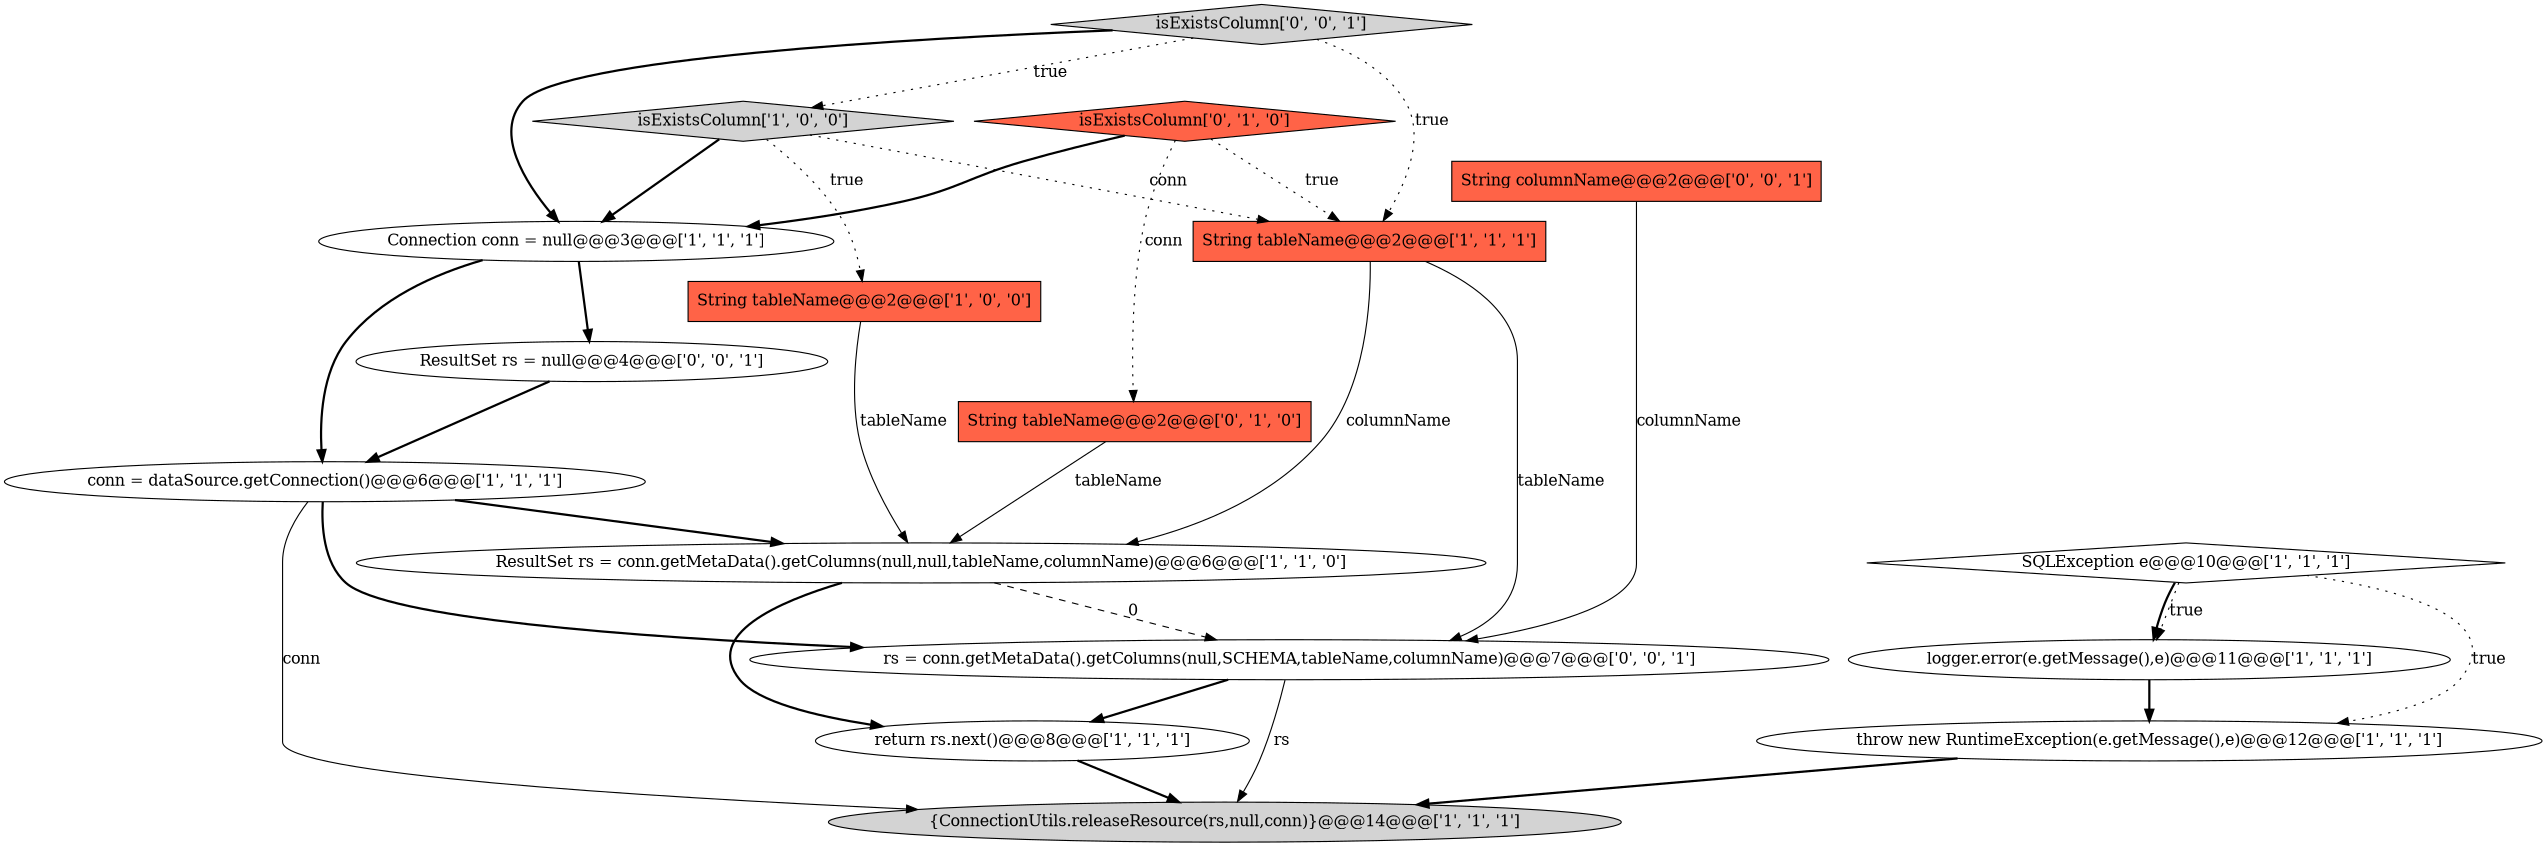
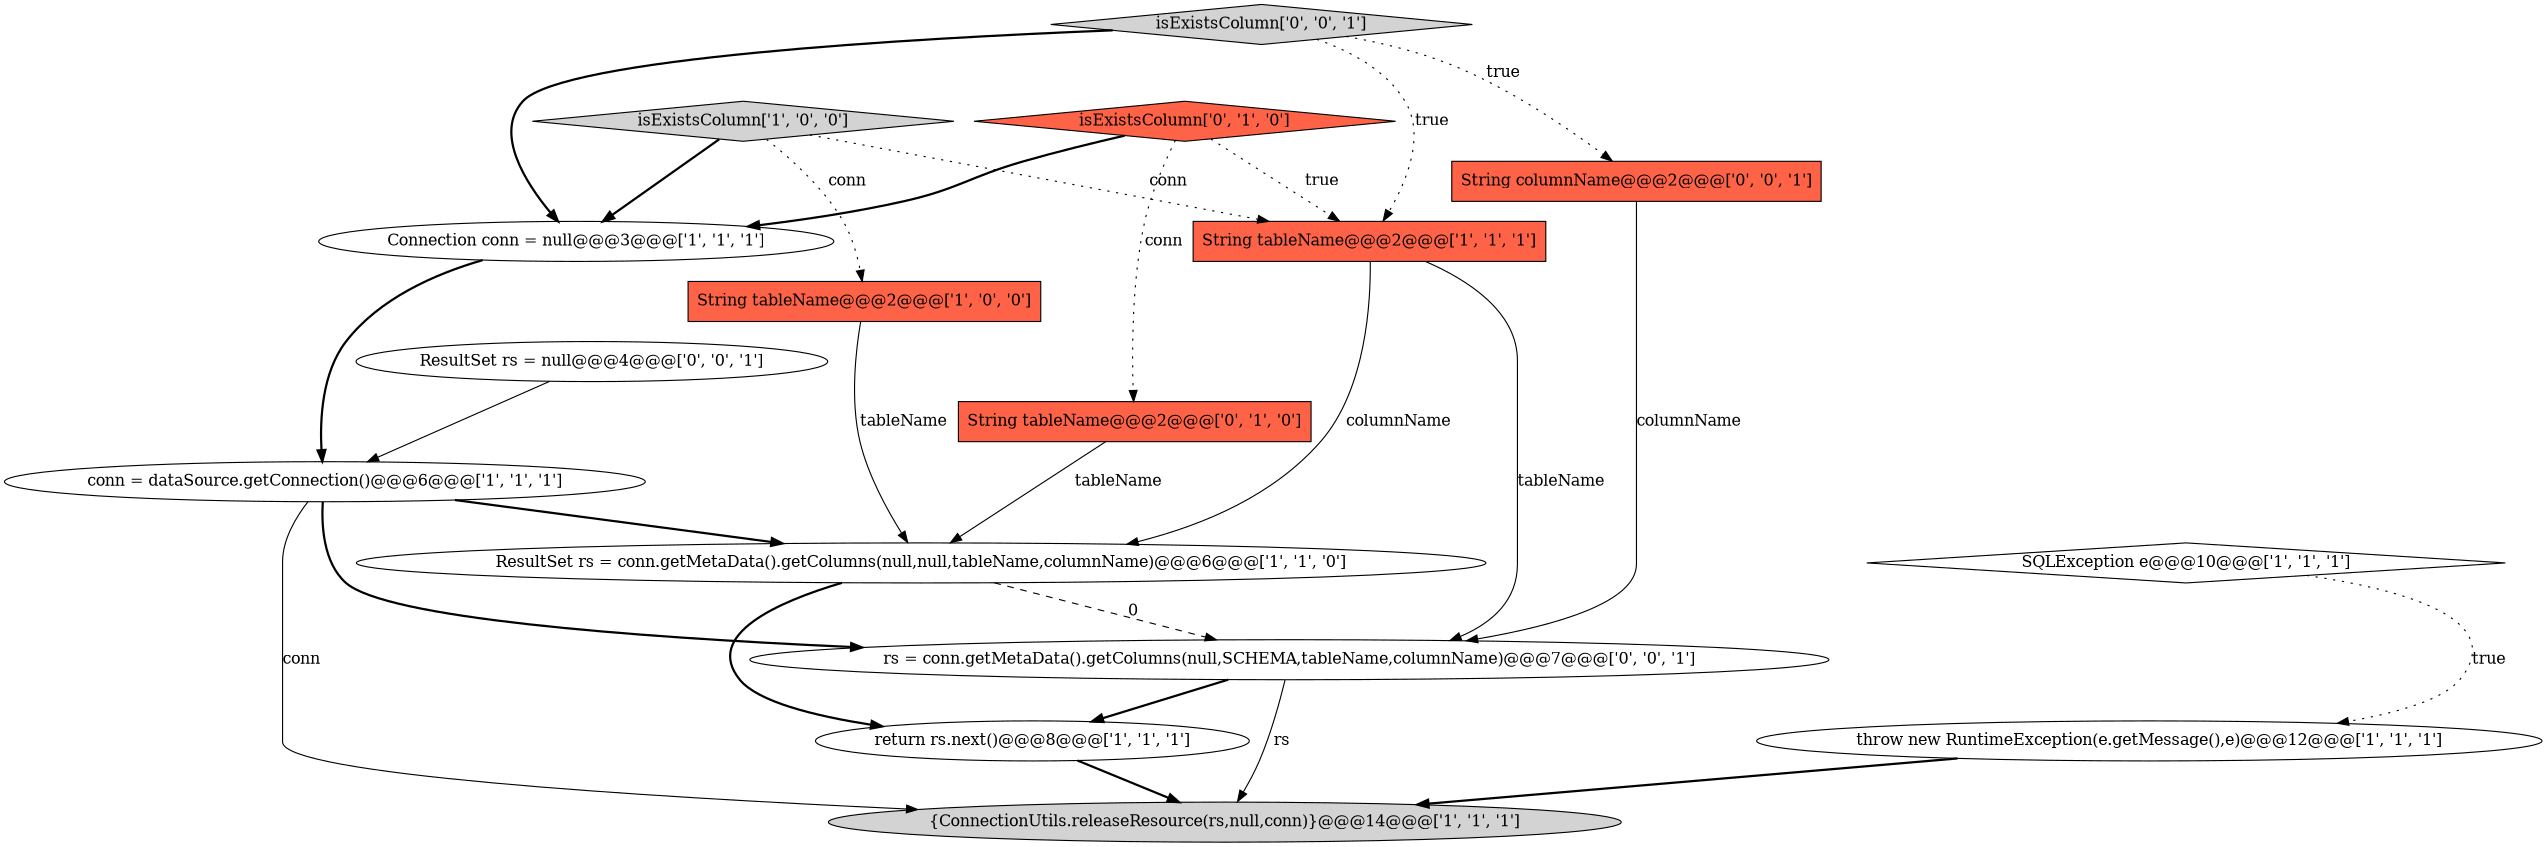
(1008, 72) -> (1482, 79)
(847, 181) -> (847, 181)
(583, 296) -> none
(464, 419) -> (464, 419)
(2149, 660) -> none
